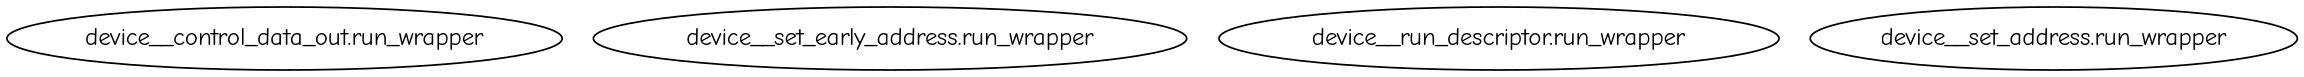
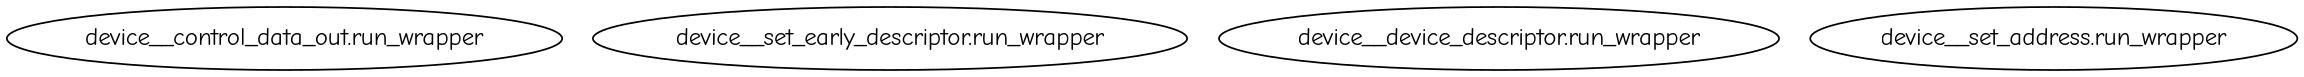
(890, 38) -> (890, 38)
(1499, 38) -> (1499, 38)
